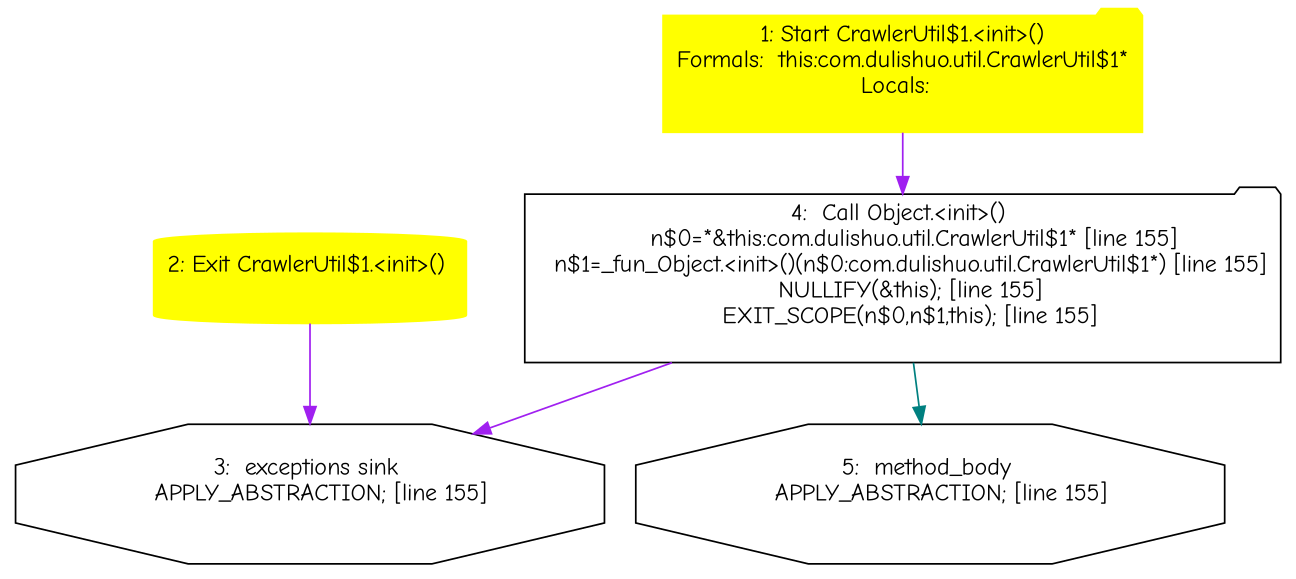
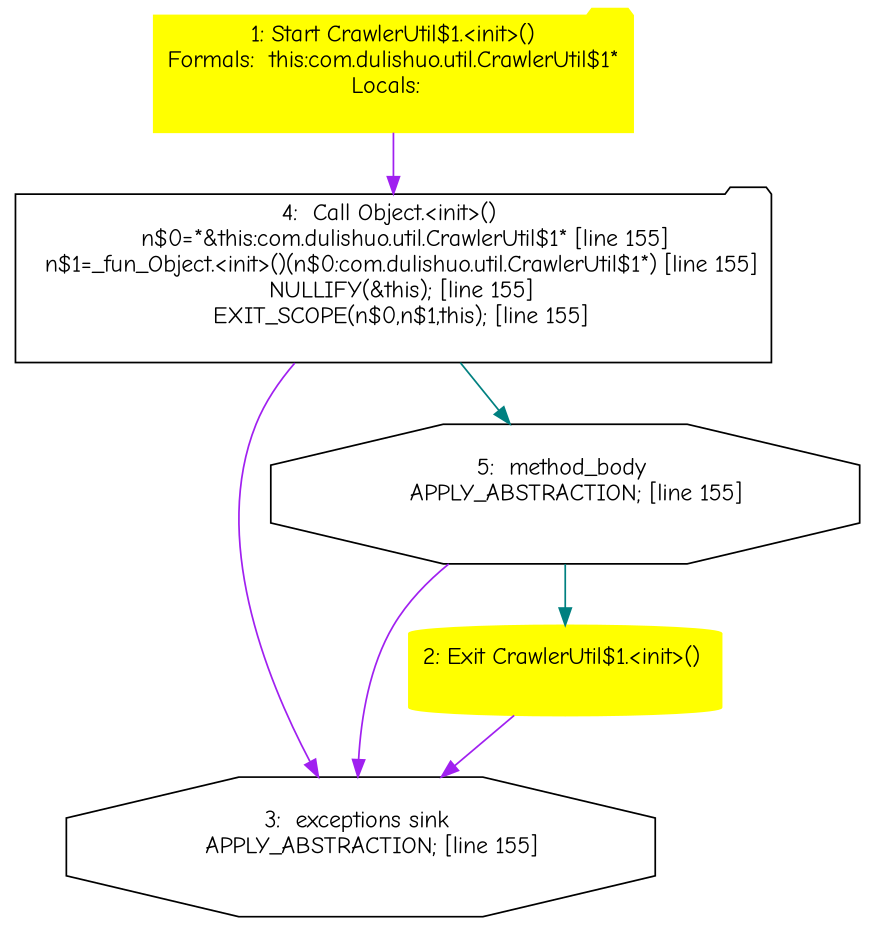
none -> (565, 586)
none -> (381, 651)
